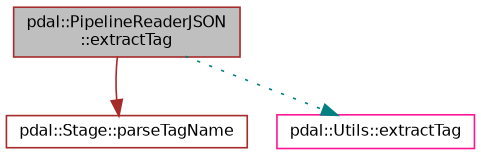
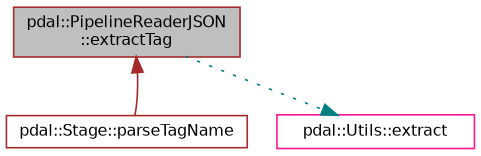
(116, 78) -> (137, 95)
(376, 132) -> (376, 132)
